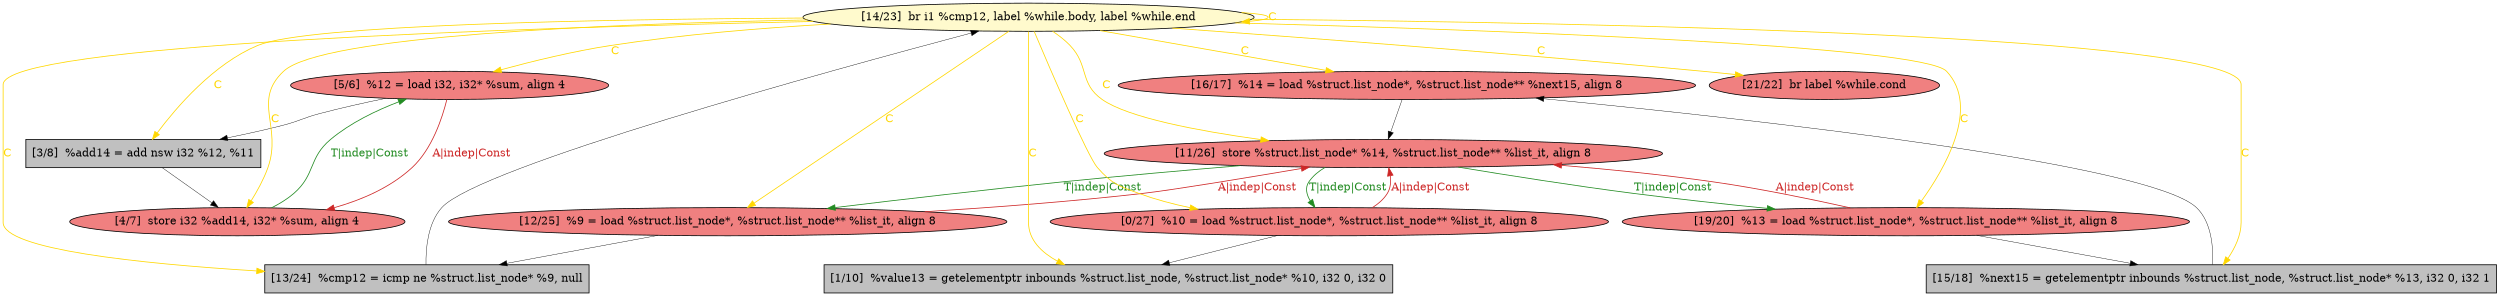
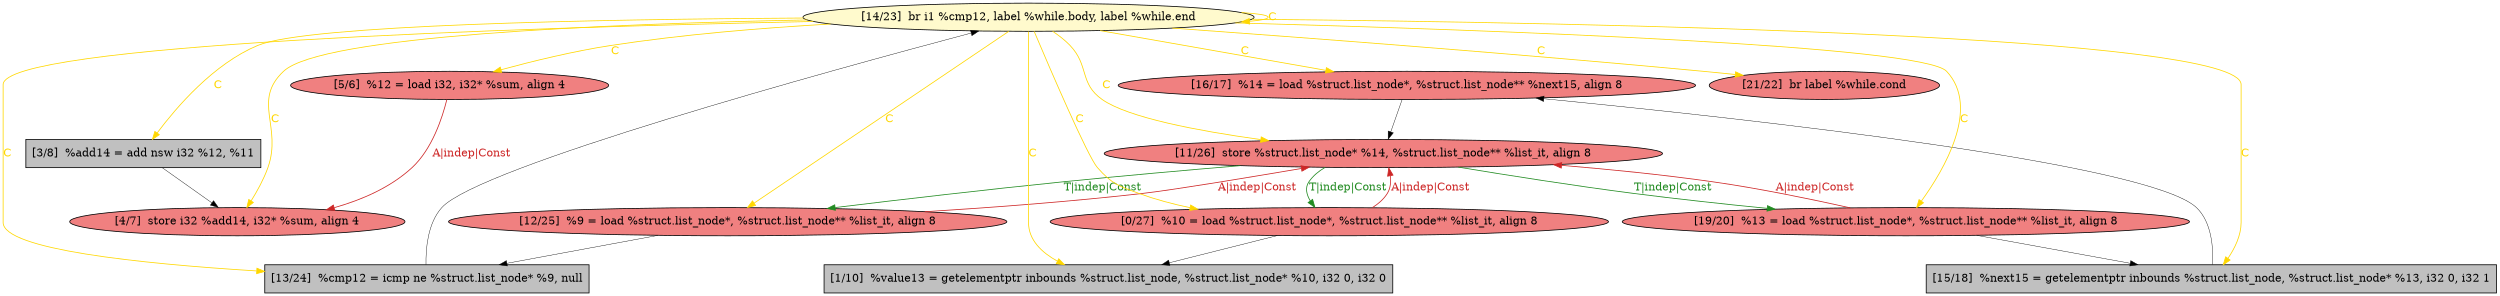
(306, 118) -> none
(325, 144) -> none
